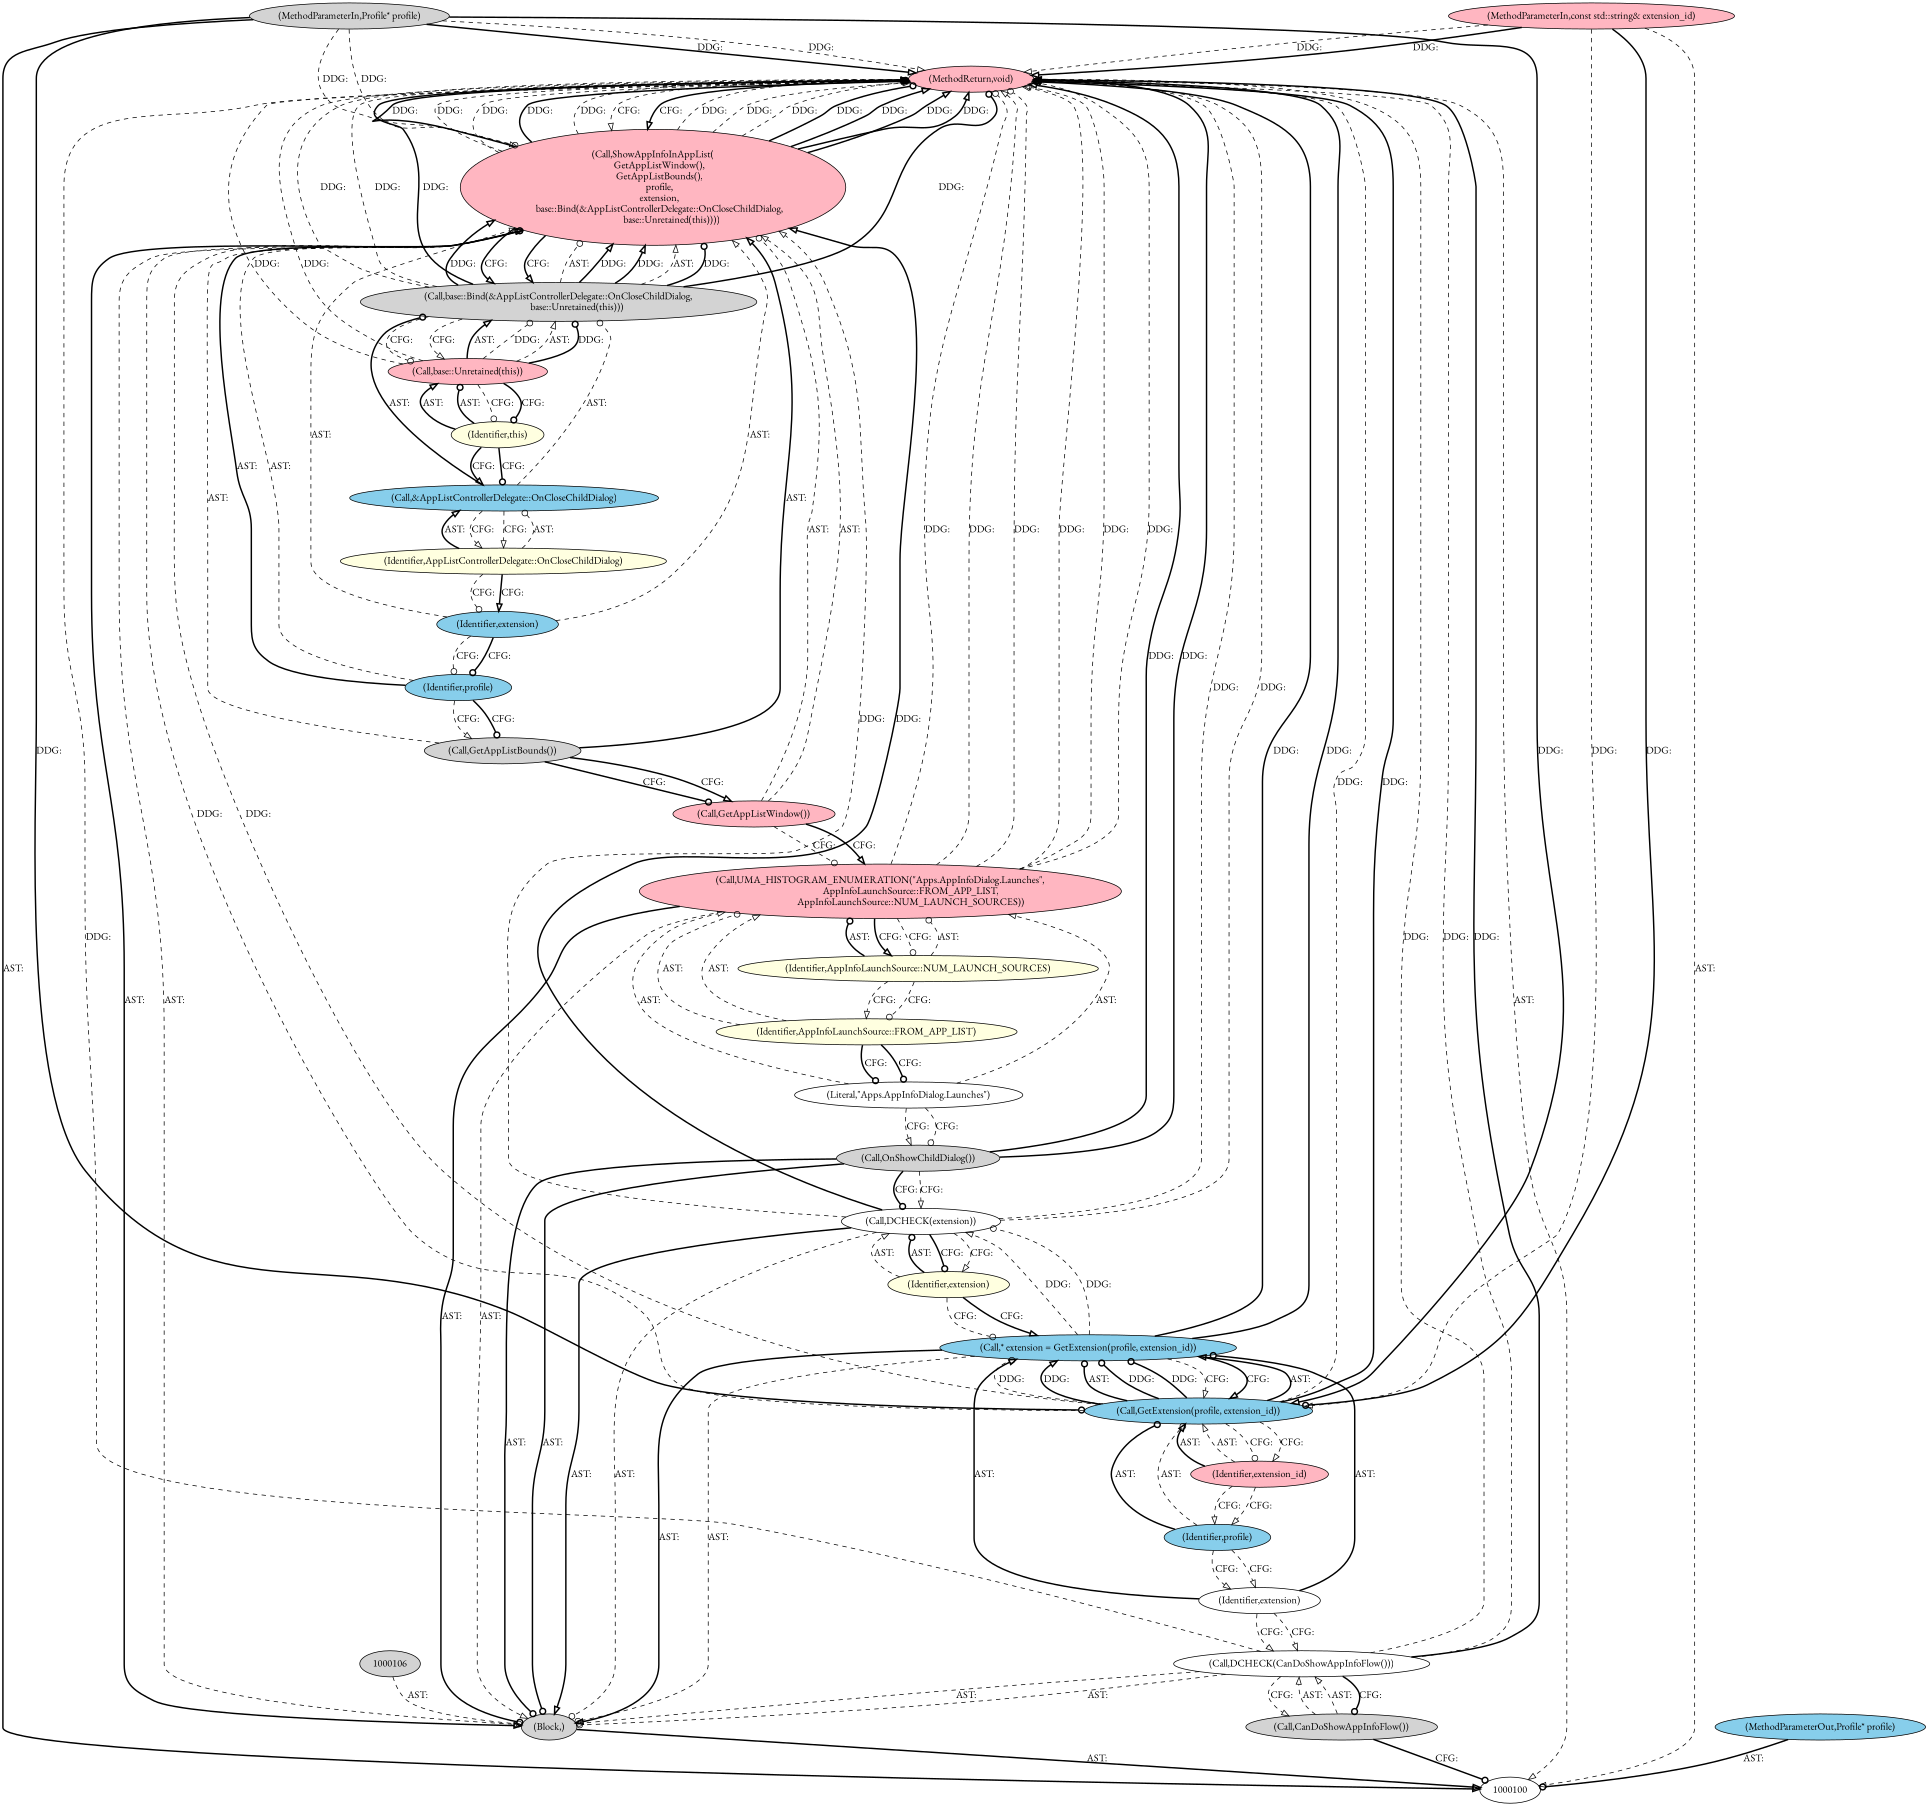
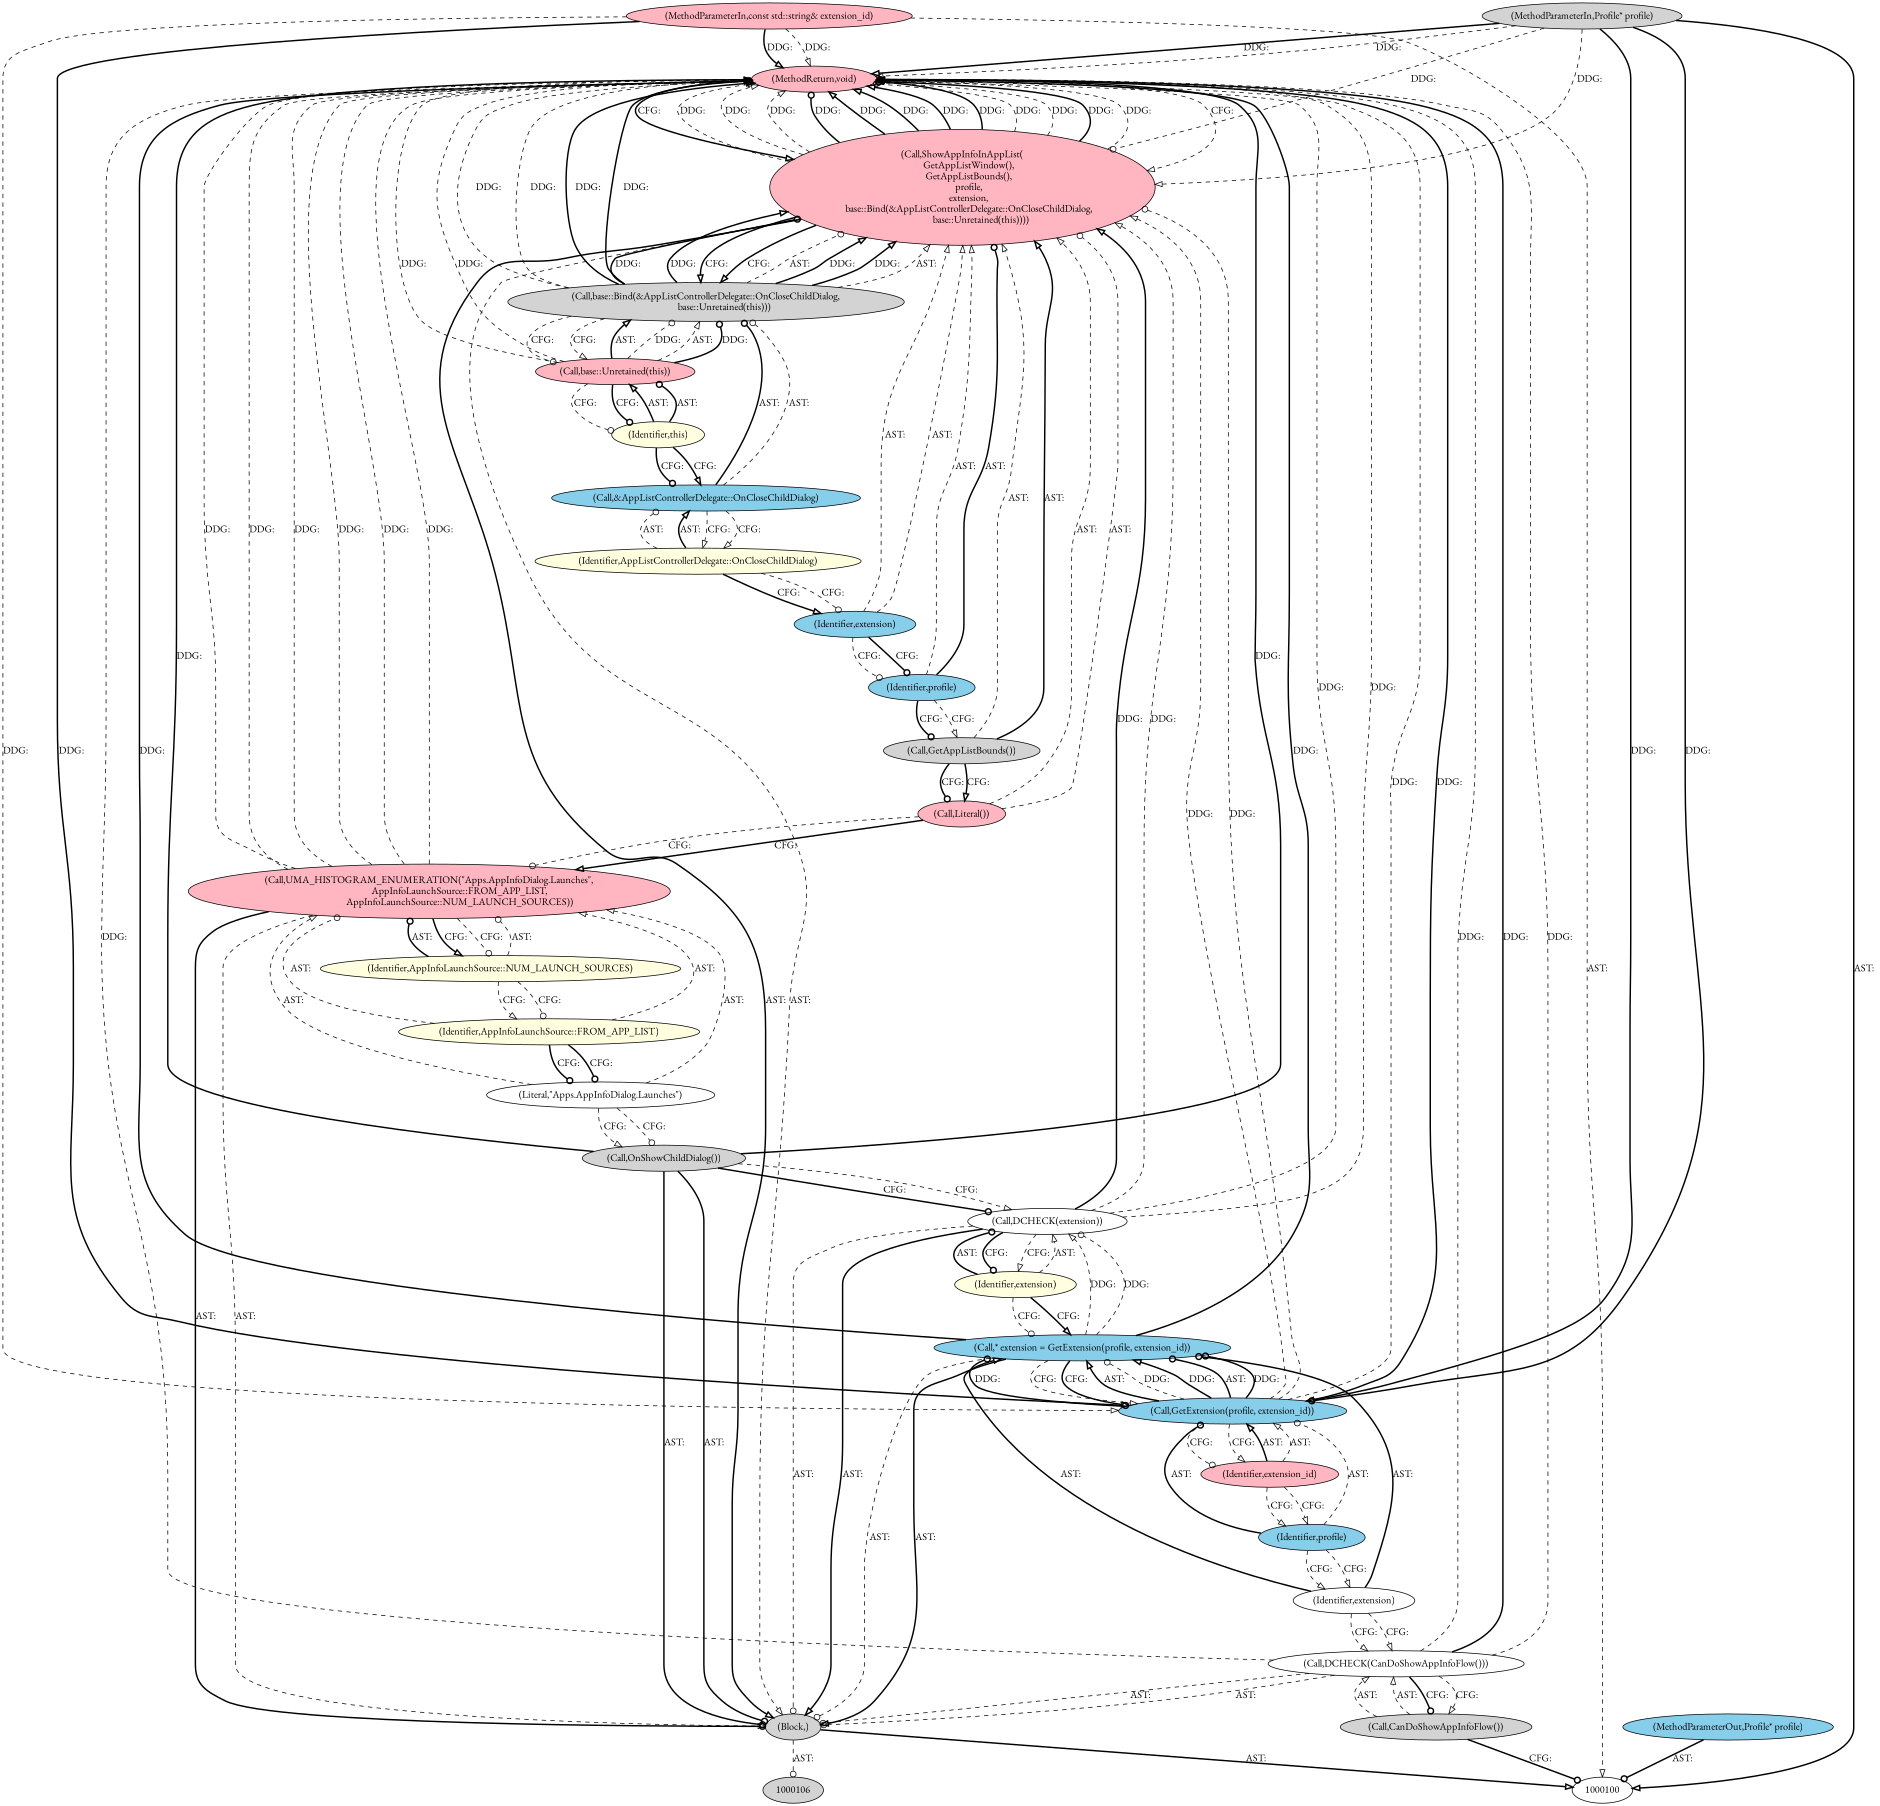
(1504, 727) -> none
(754, 814) -> (962, 814)
(447, 1714) -> (793, 1756)
